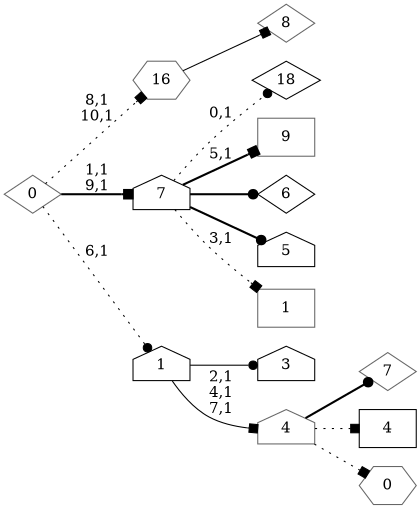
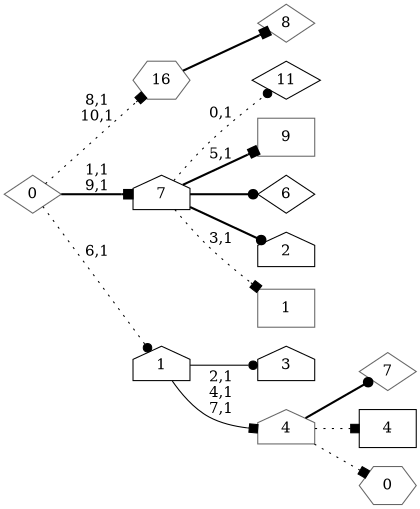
(221, 53) -> (221, 53)
(286, 80) -> (286, 80)
(286, 251) -> (286, 251)
